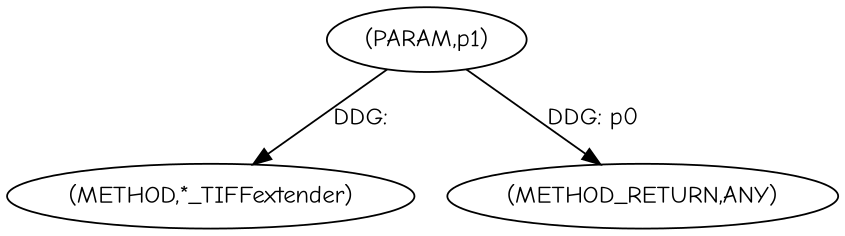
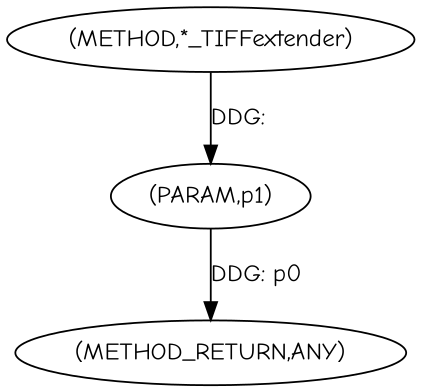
(328, 112) -> (211, 109)
